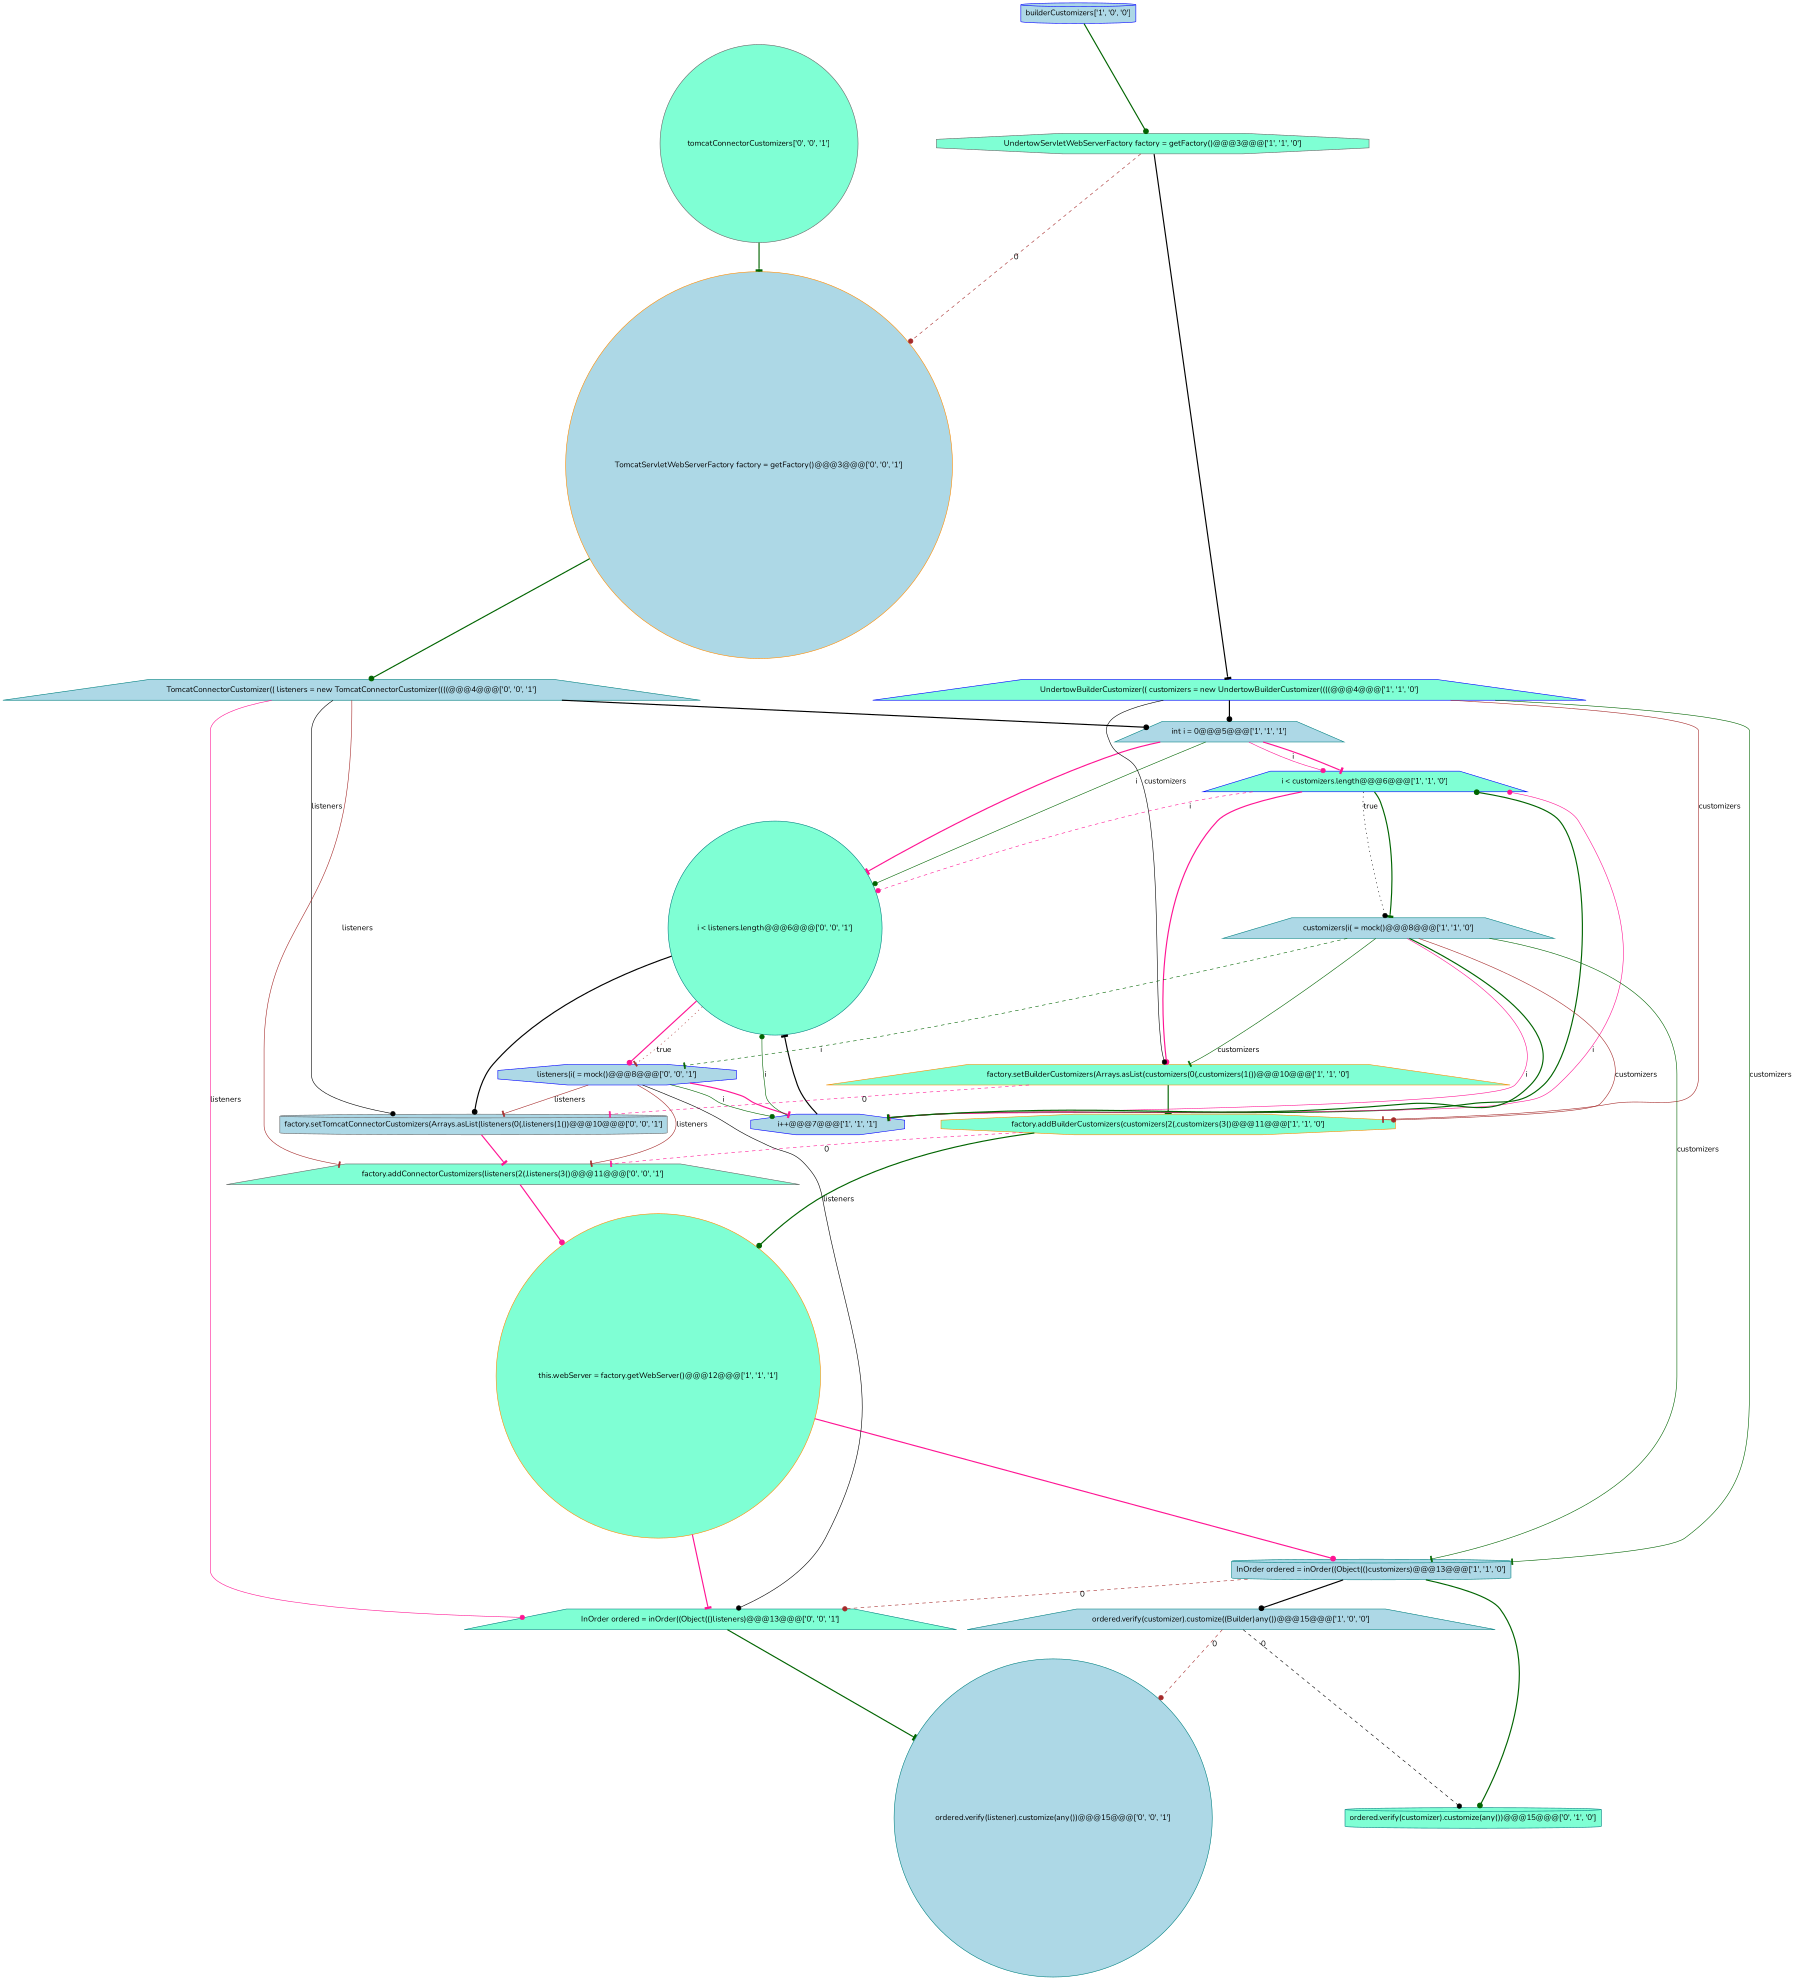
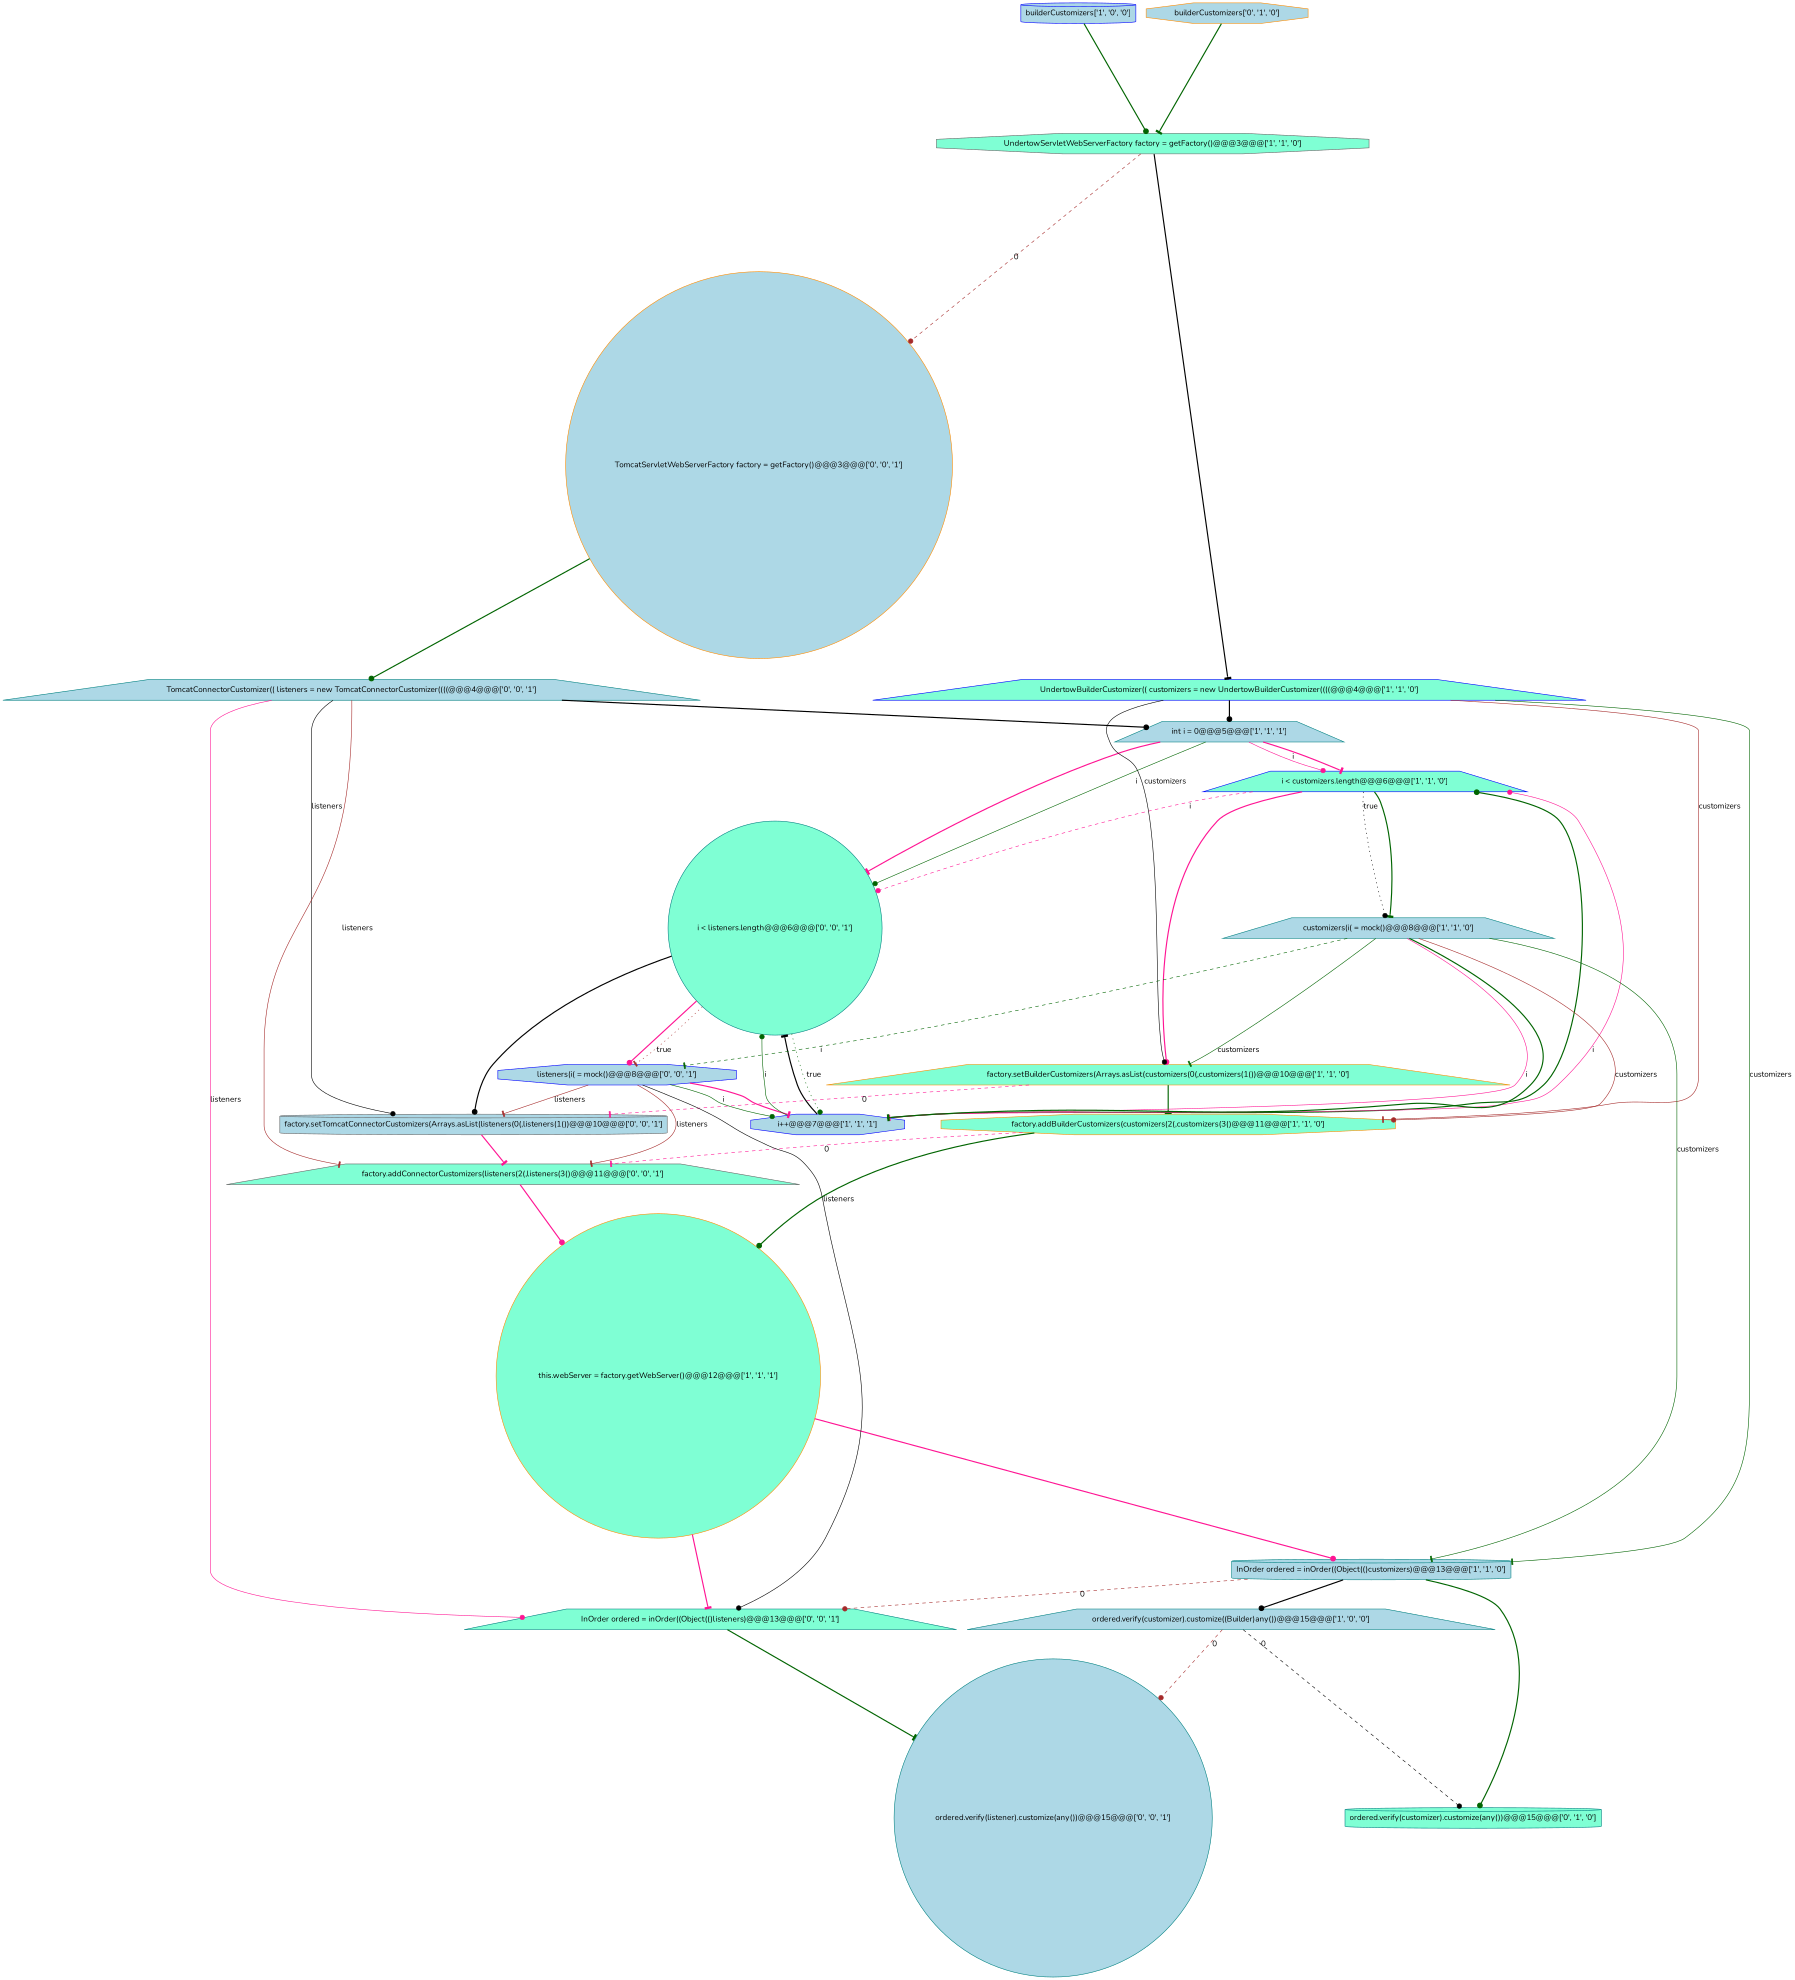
none -> (1227, 13)
(759, 144) -> none
none -> (802, 1073)
